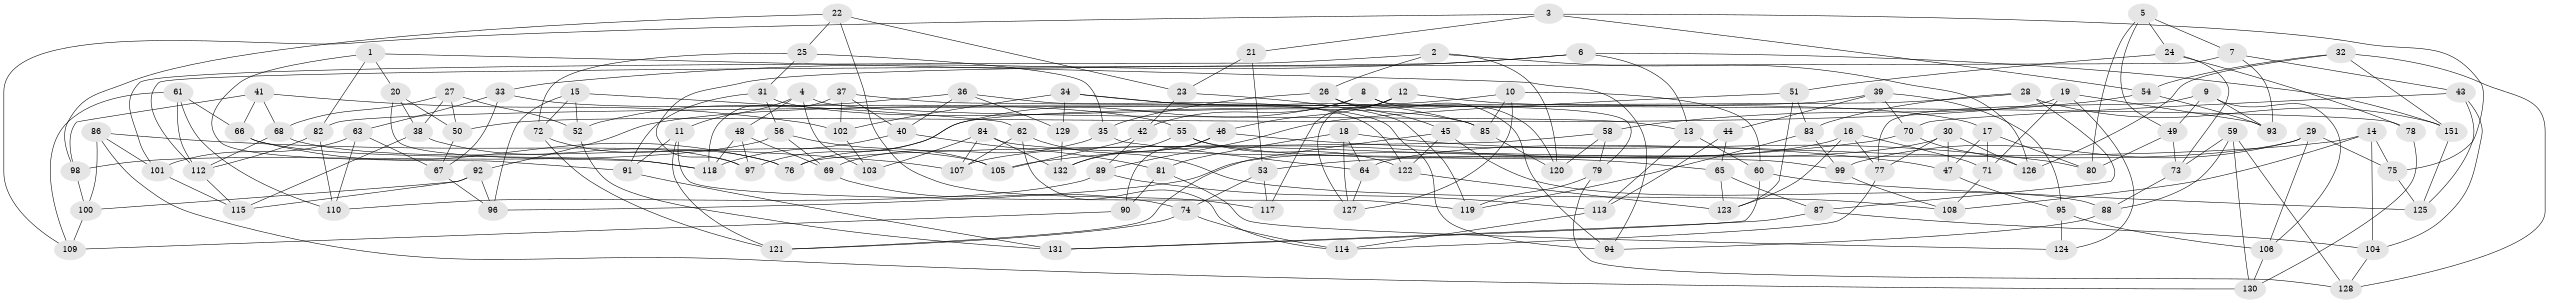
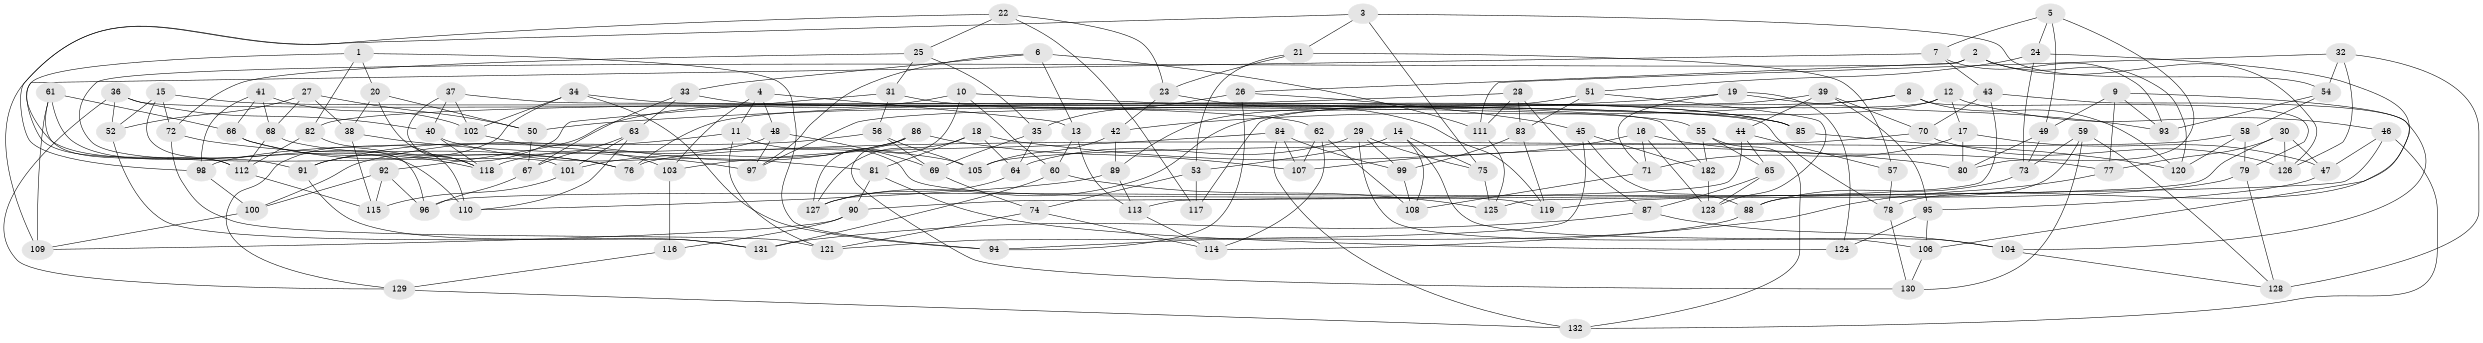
(2452, 132) -> (1480, 132)
(1405, 171) -> (1708, 171)
none -> (1893, 171)
none -> (670, 250)
